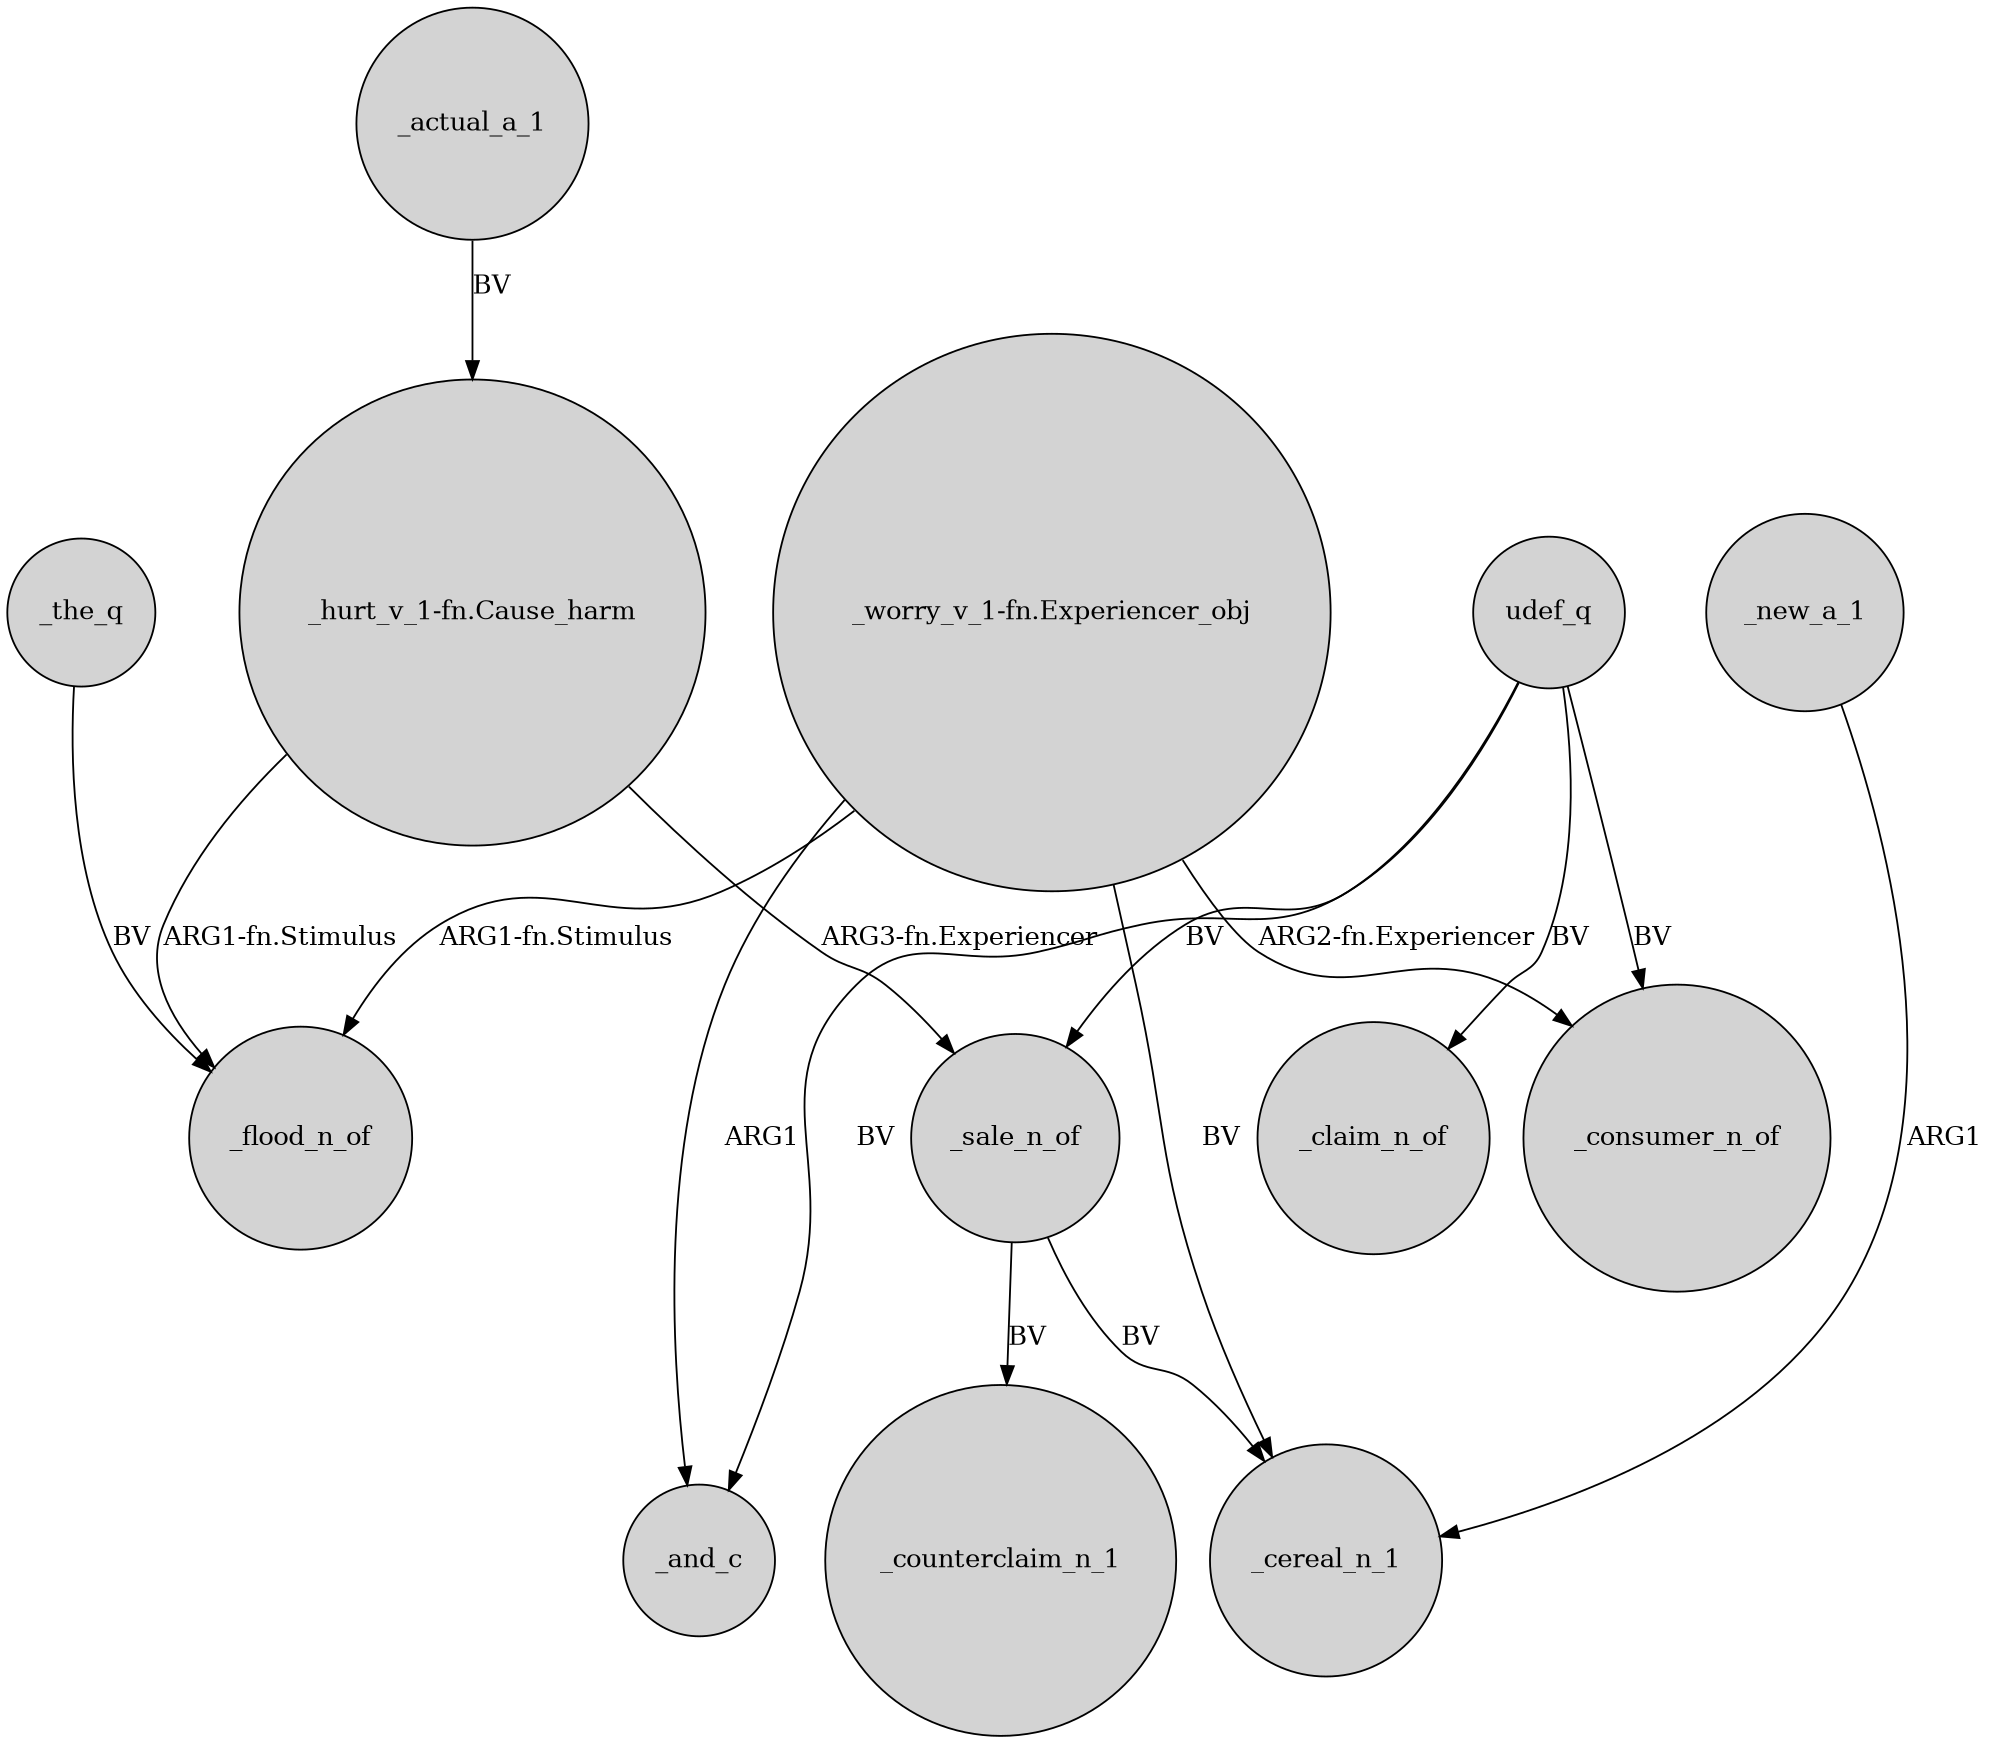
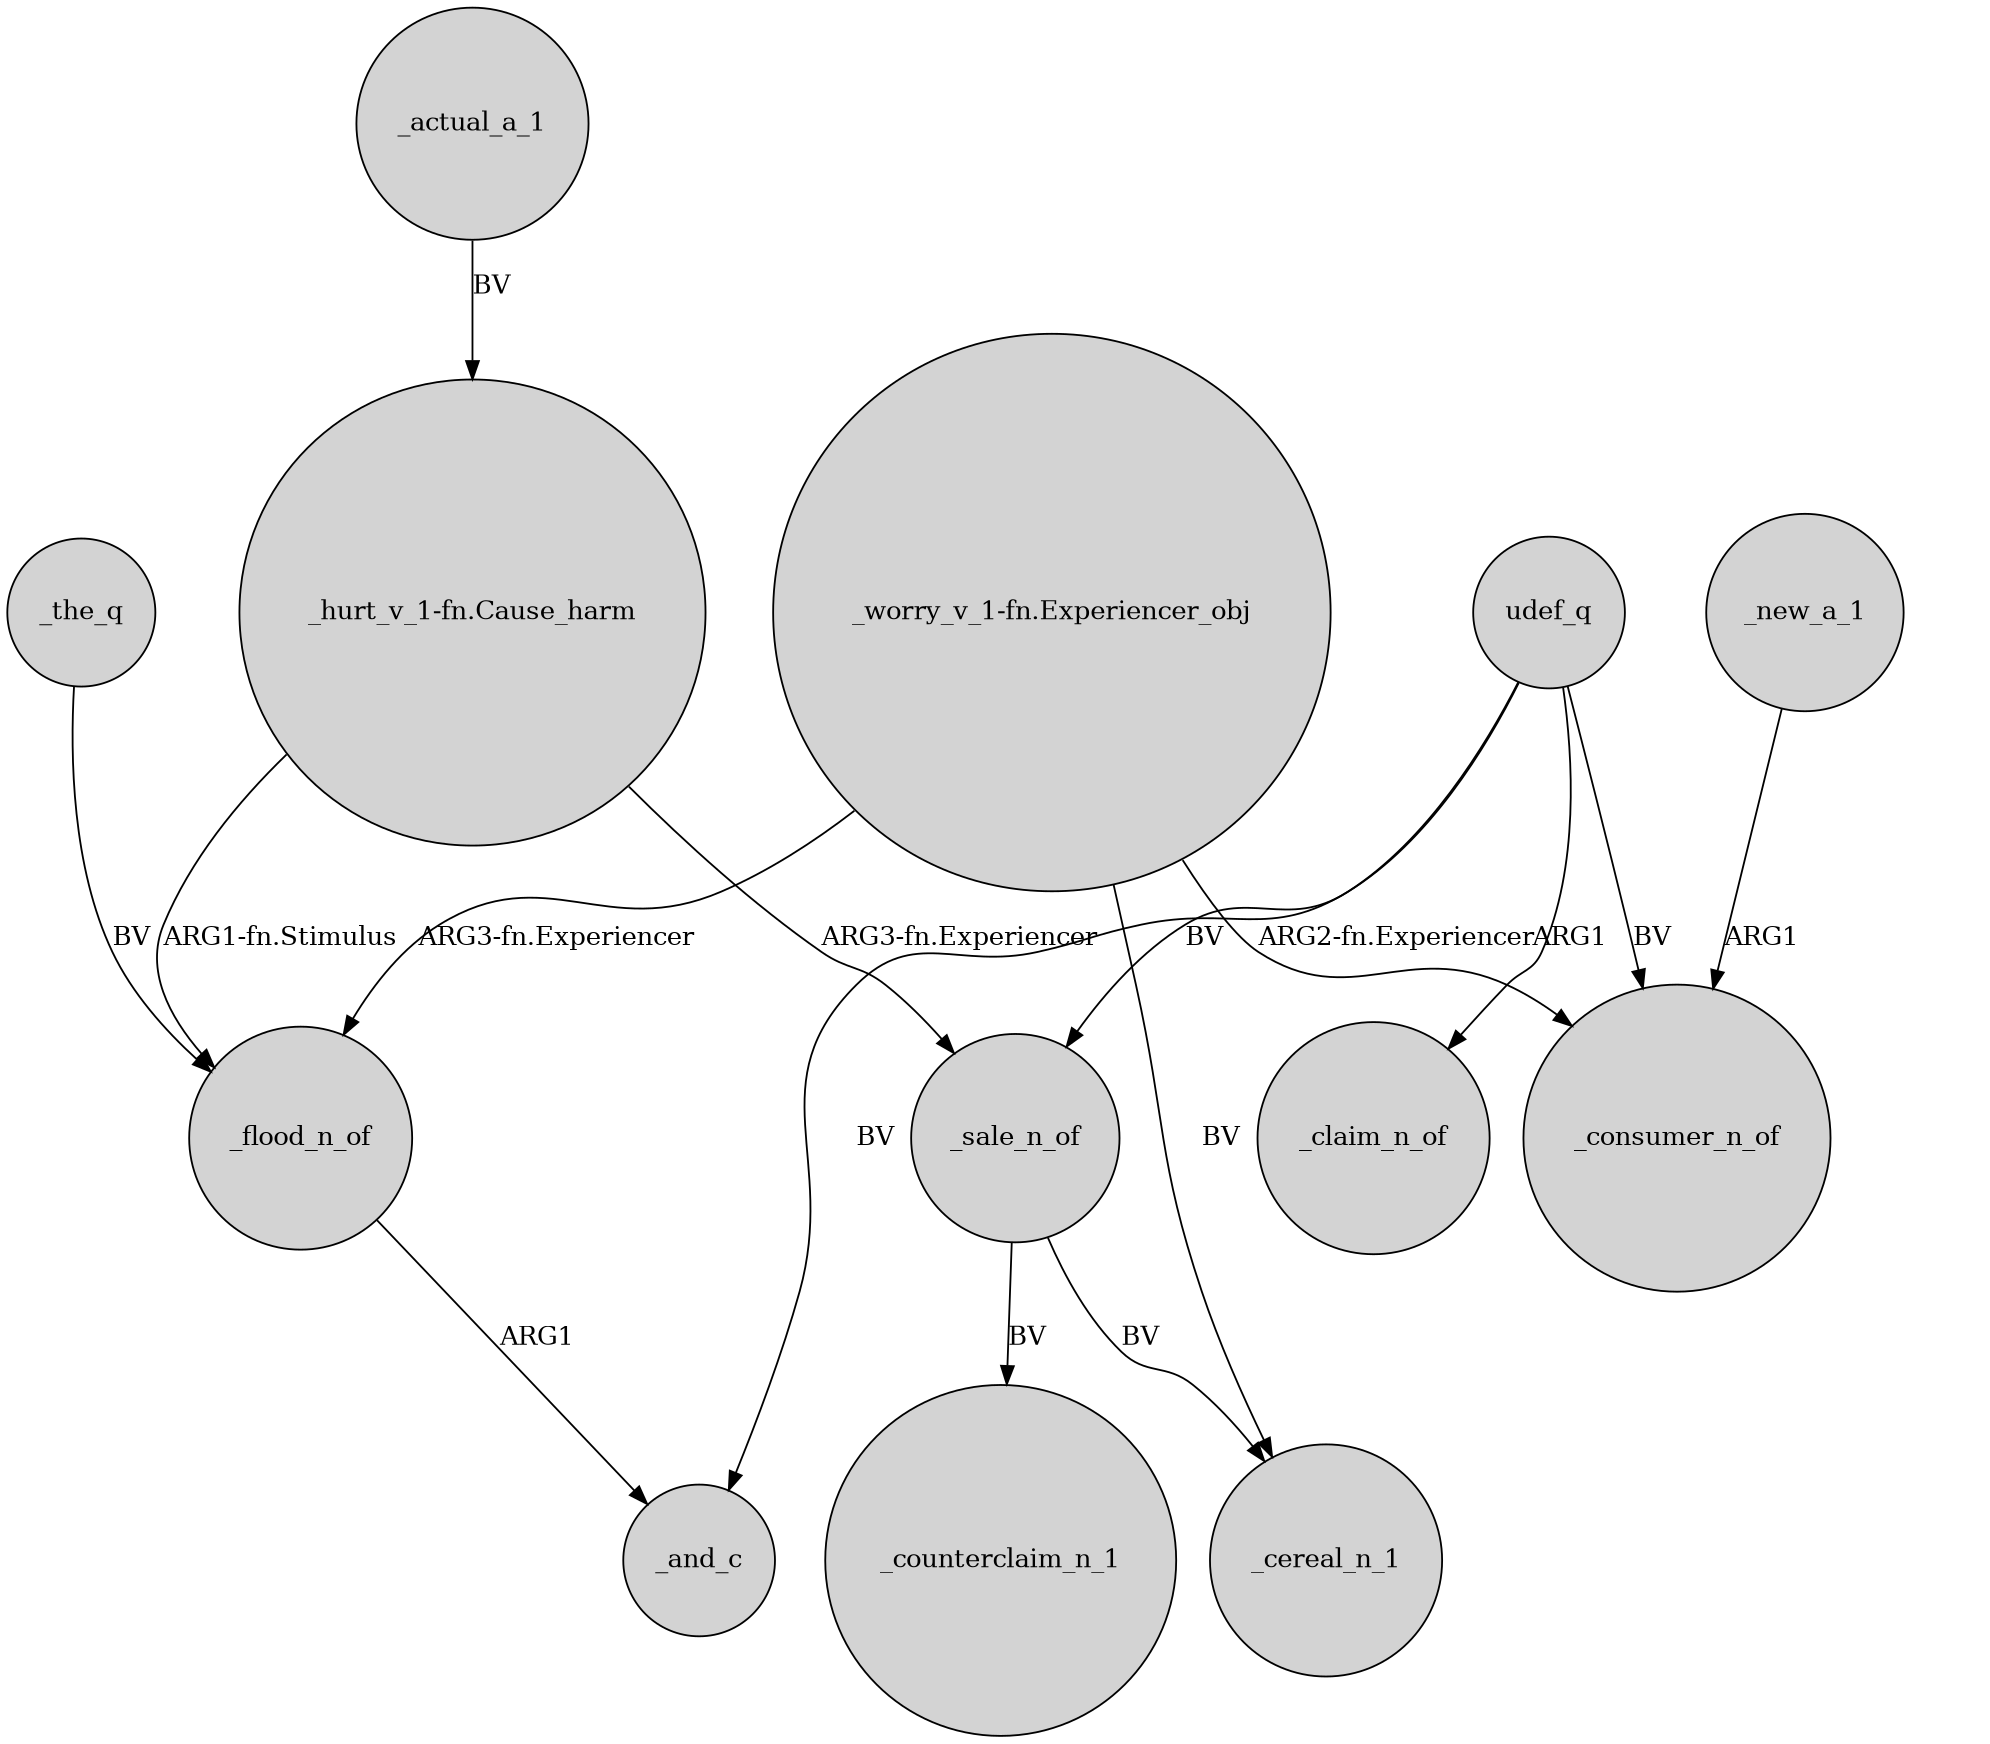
(557, 938) -> (557, 938)
(1570, 938) -> (1570, 938)
(689, 1113) -> (506, 1355)
(1876, 1229) -> (1750, 840)
